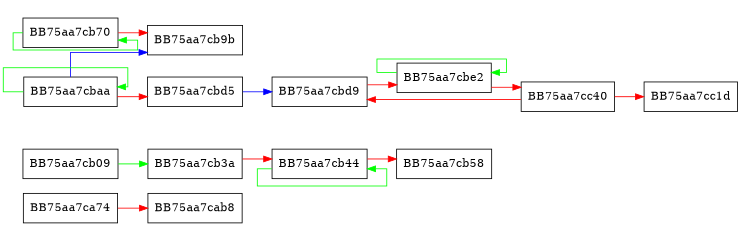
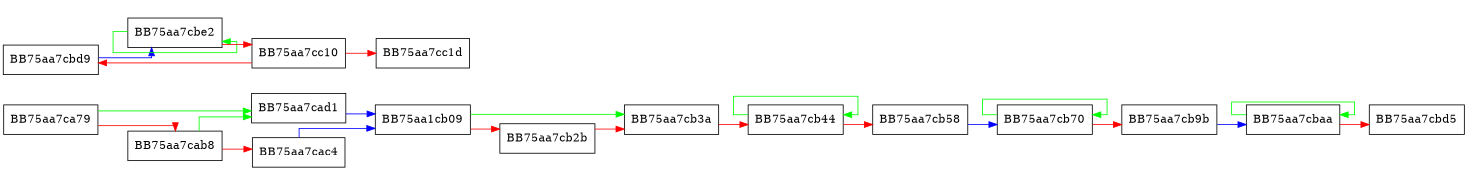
(93, 52) -> (1228, 125)
(378, 85) -> (126, 58)
(253, 92) -> none
(568, 97) -> (299, 53)
none -> (299, 108)
none -> (978, 125)
none -> (547, 138)
none -> (299, 152)
(70, 164) -> (423, 120)
(70, 208) -> (51, 120)
